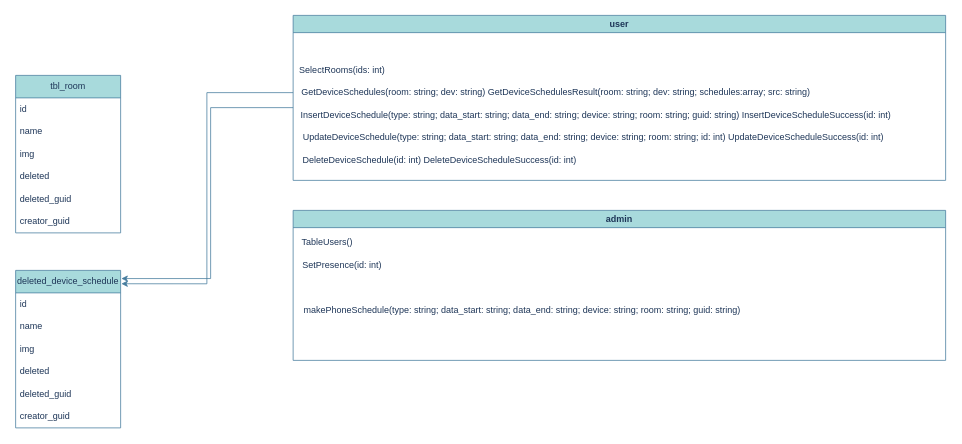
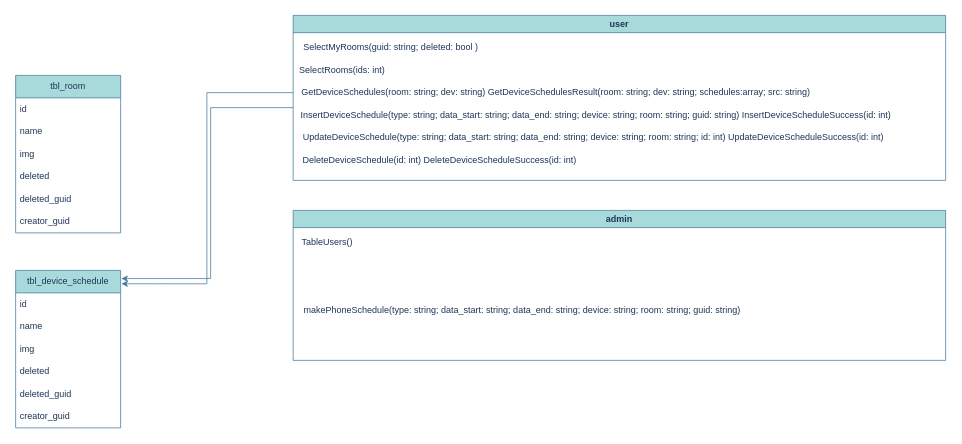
none -> (390, 48)
(342, 265) -> none
(68, 282) -> (68, 282)
